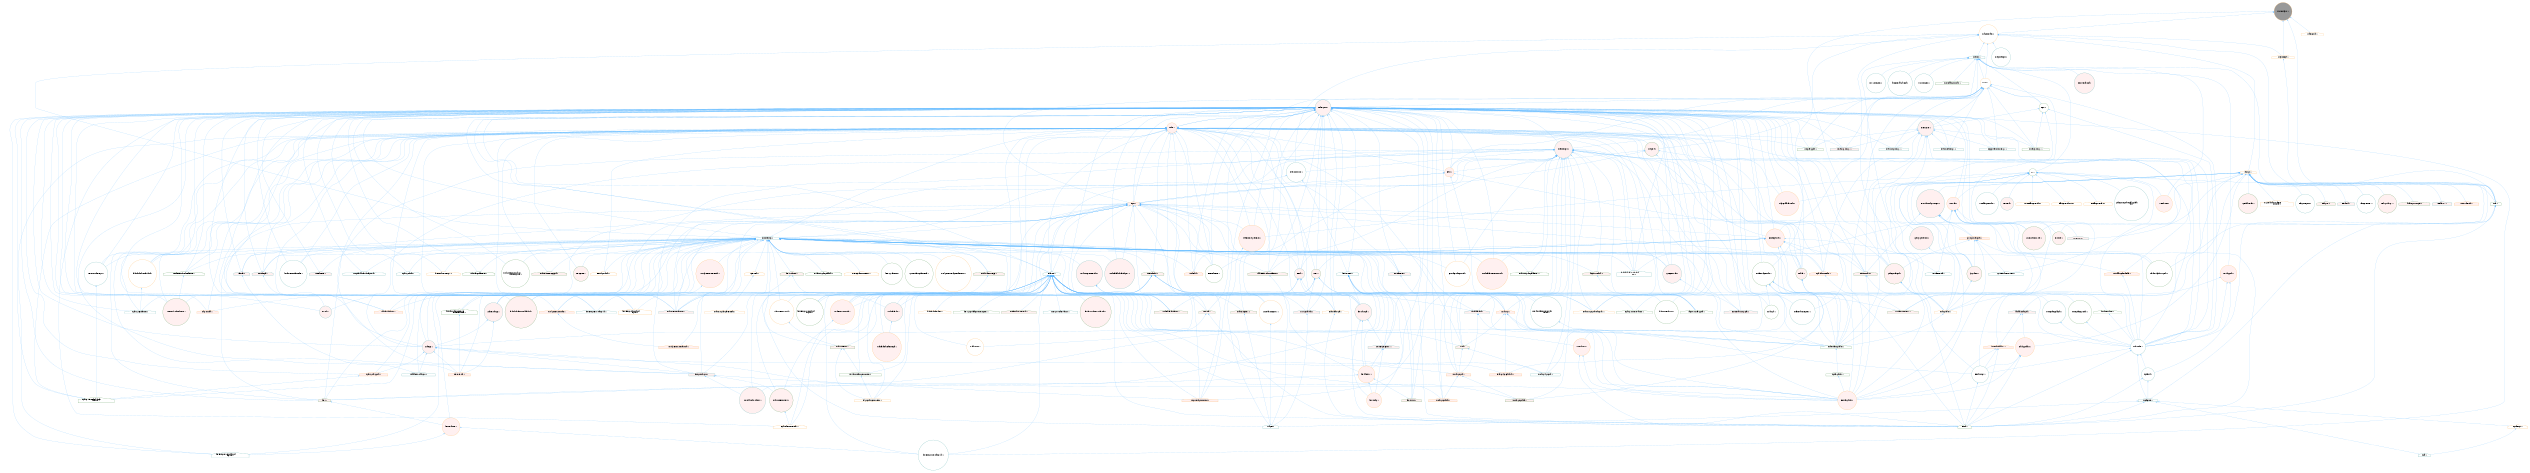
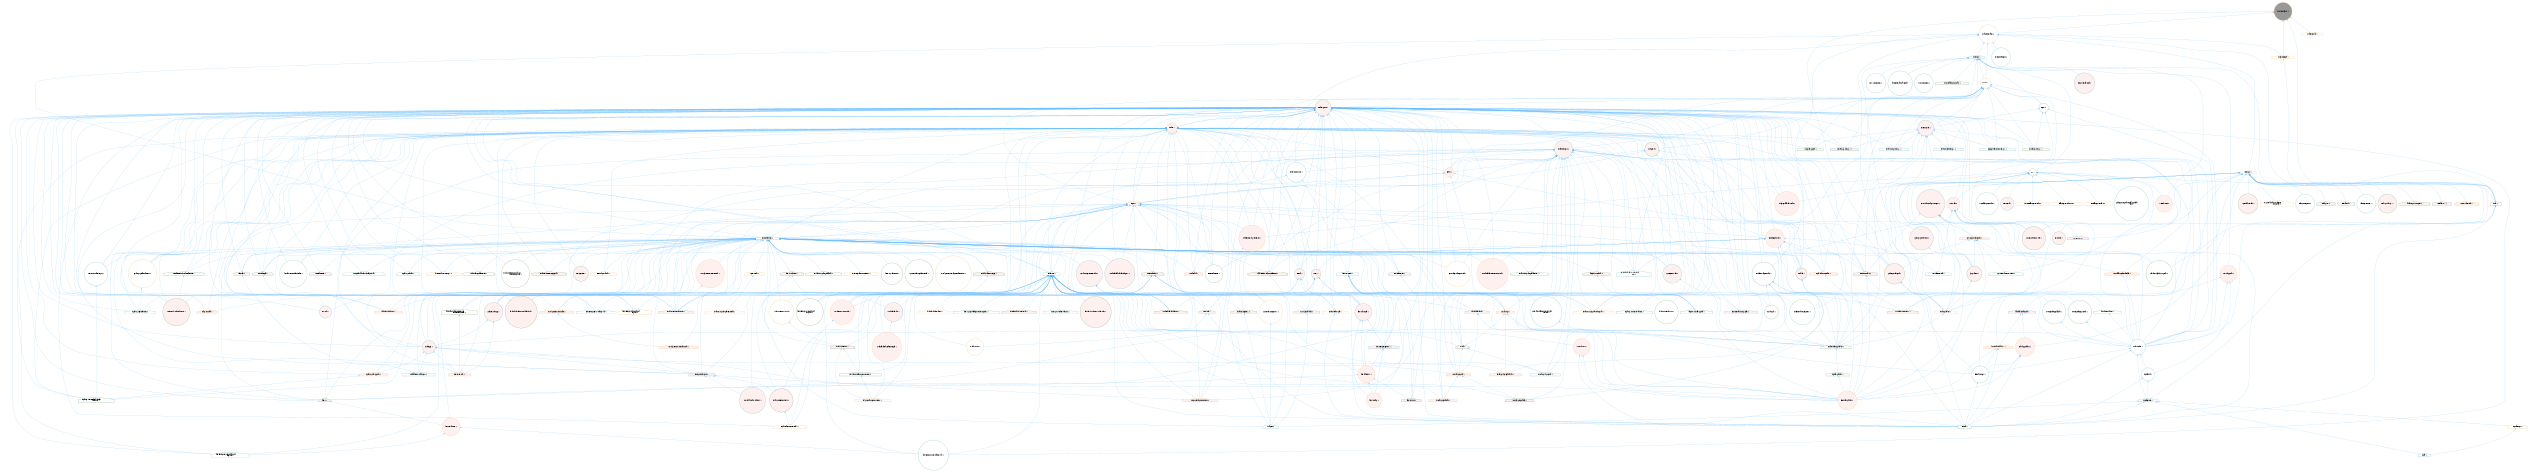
(142, 274) -> (142, 274)
